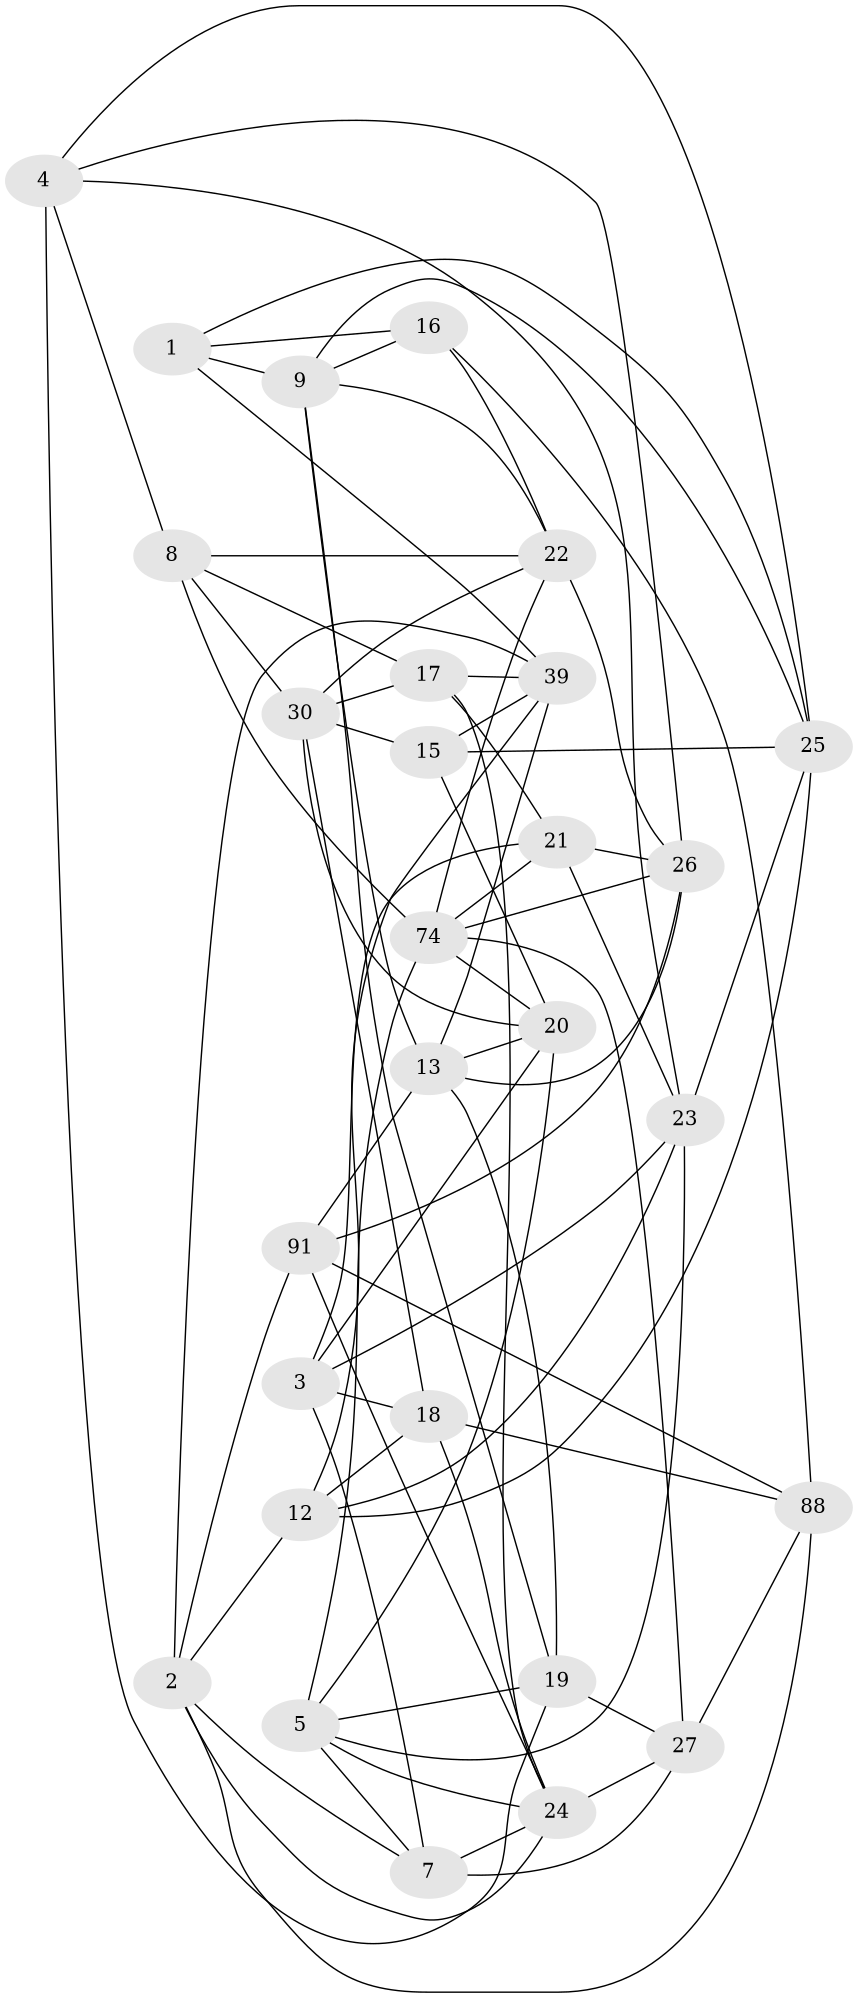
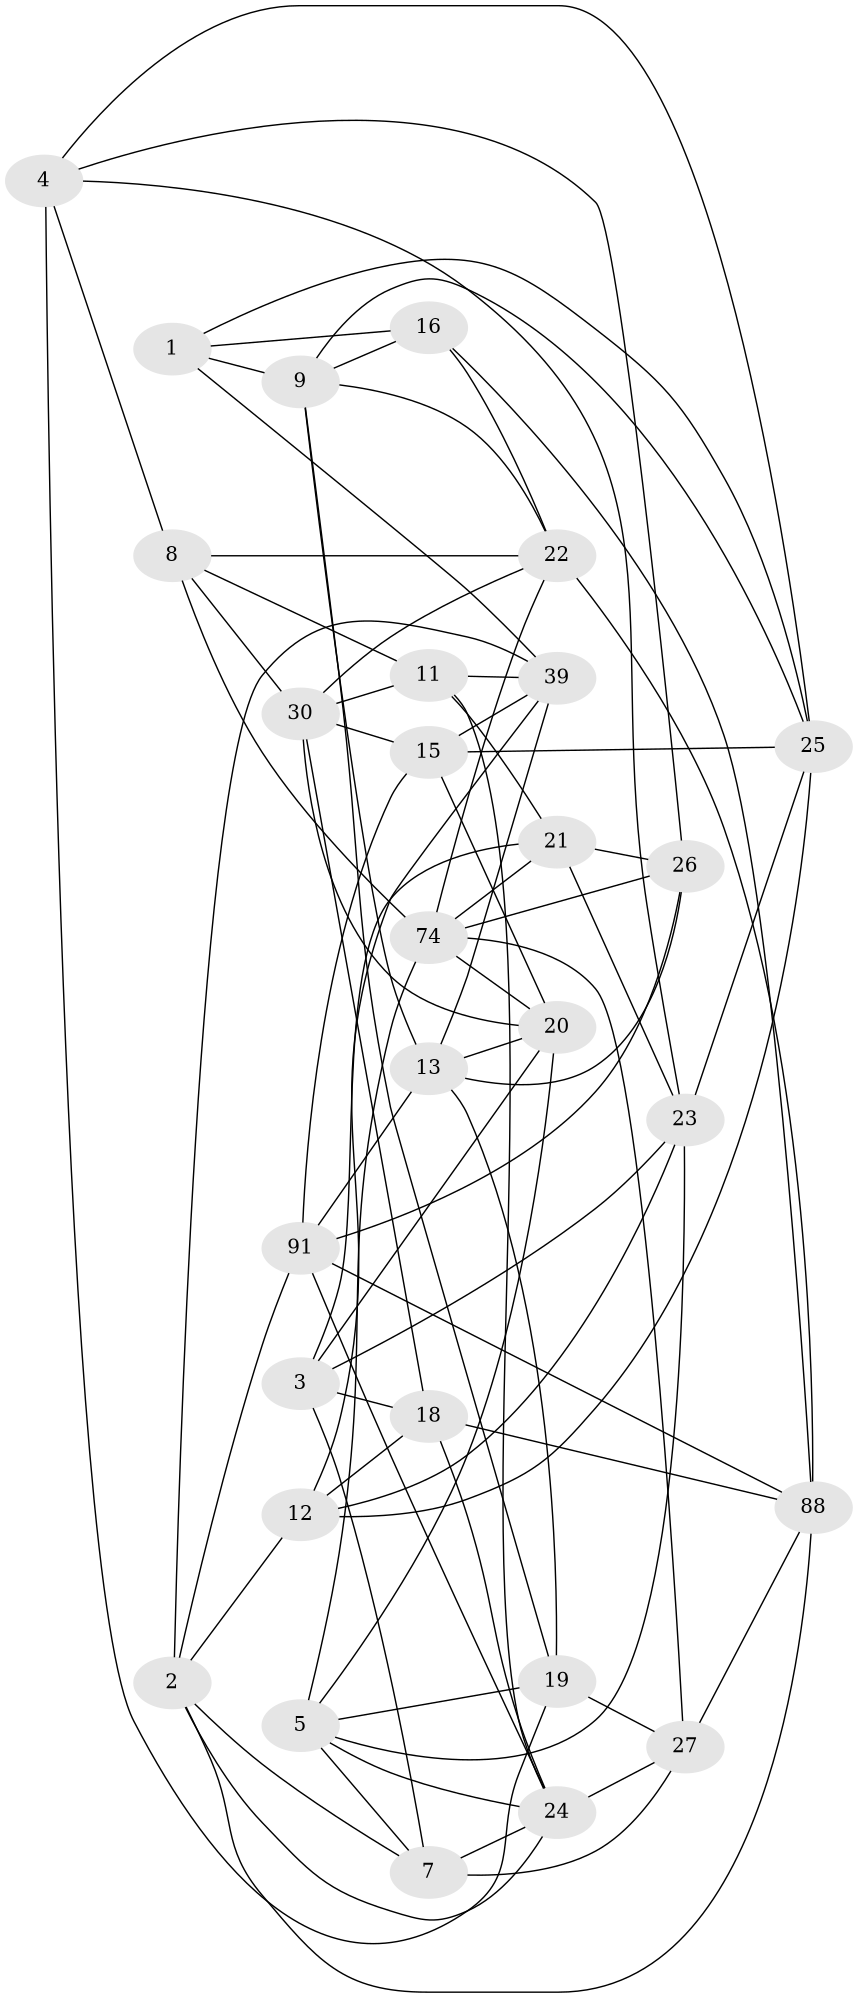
(429, 675) -> (429, 675)
(614, 714) -> (743, 892)
none -> (330, 992)
